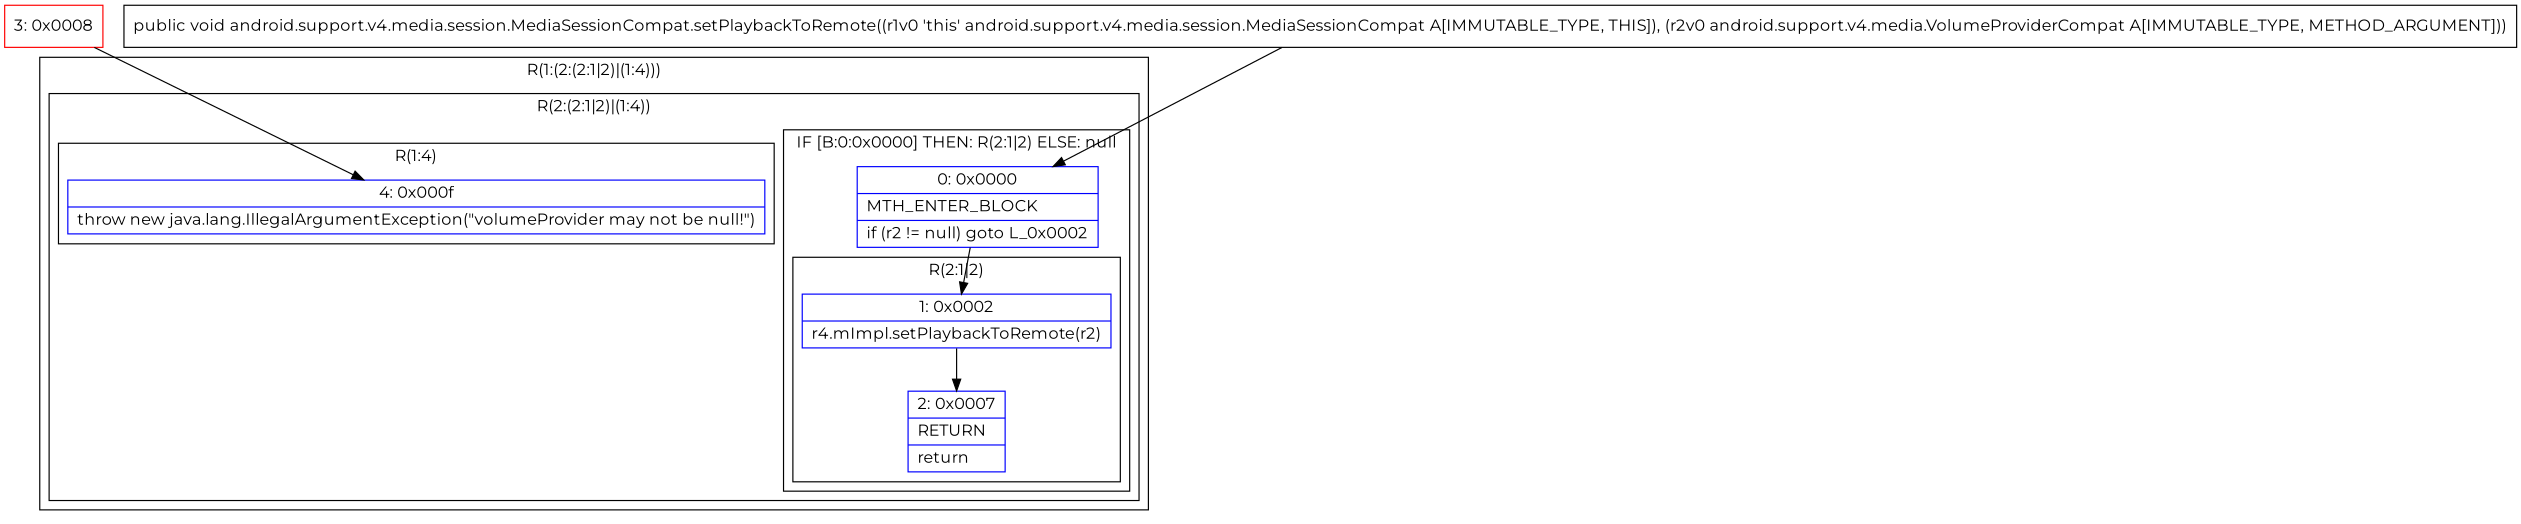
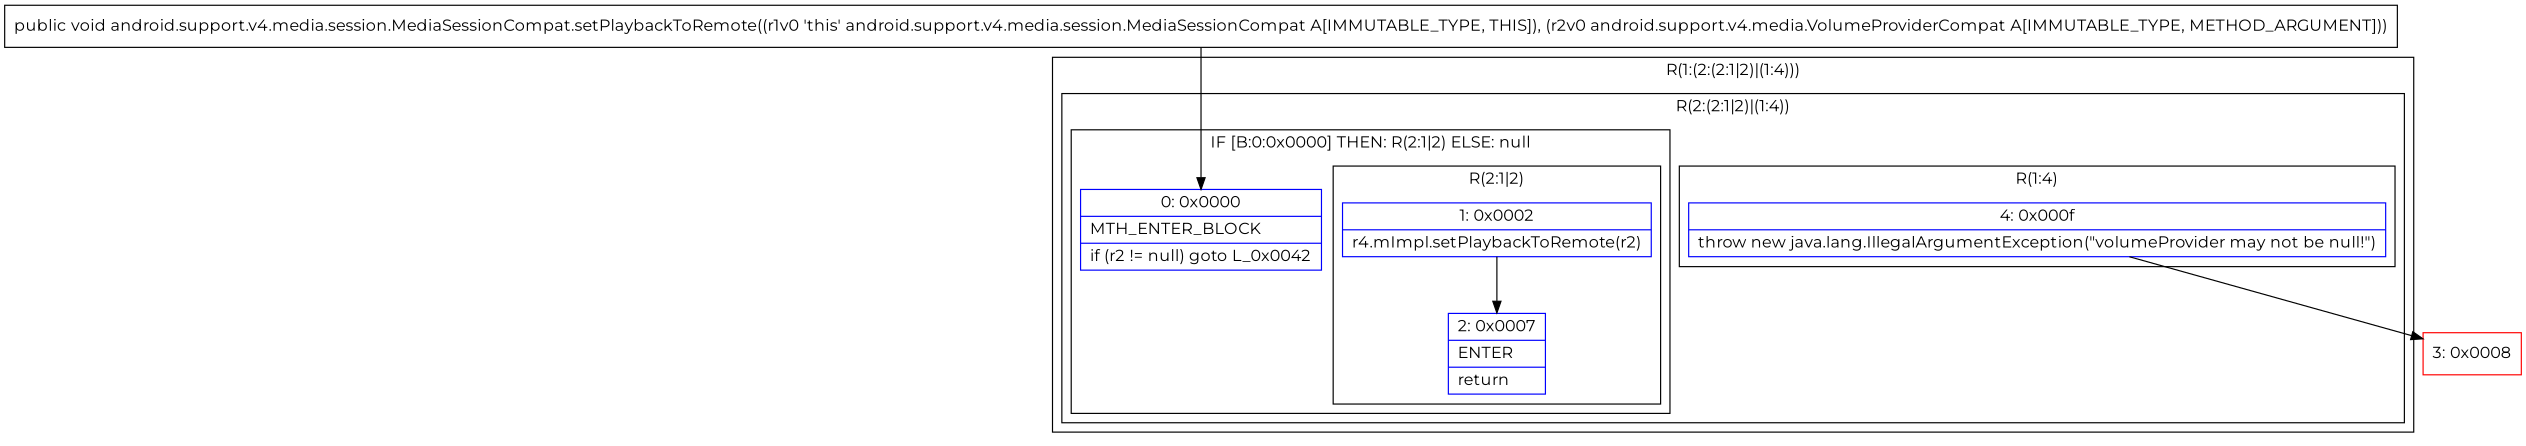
(224, 111) -> (2271, 296)
(978, 233) -> (1201, 256)
(967, 265) -> none
(952, 431) -> (1486, 353)
